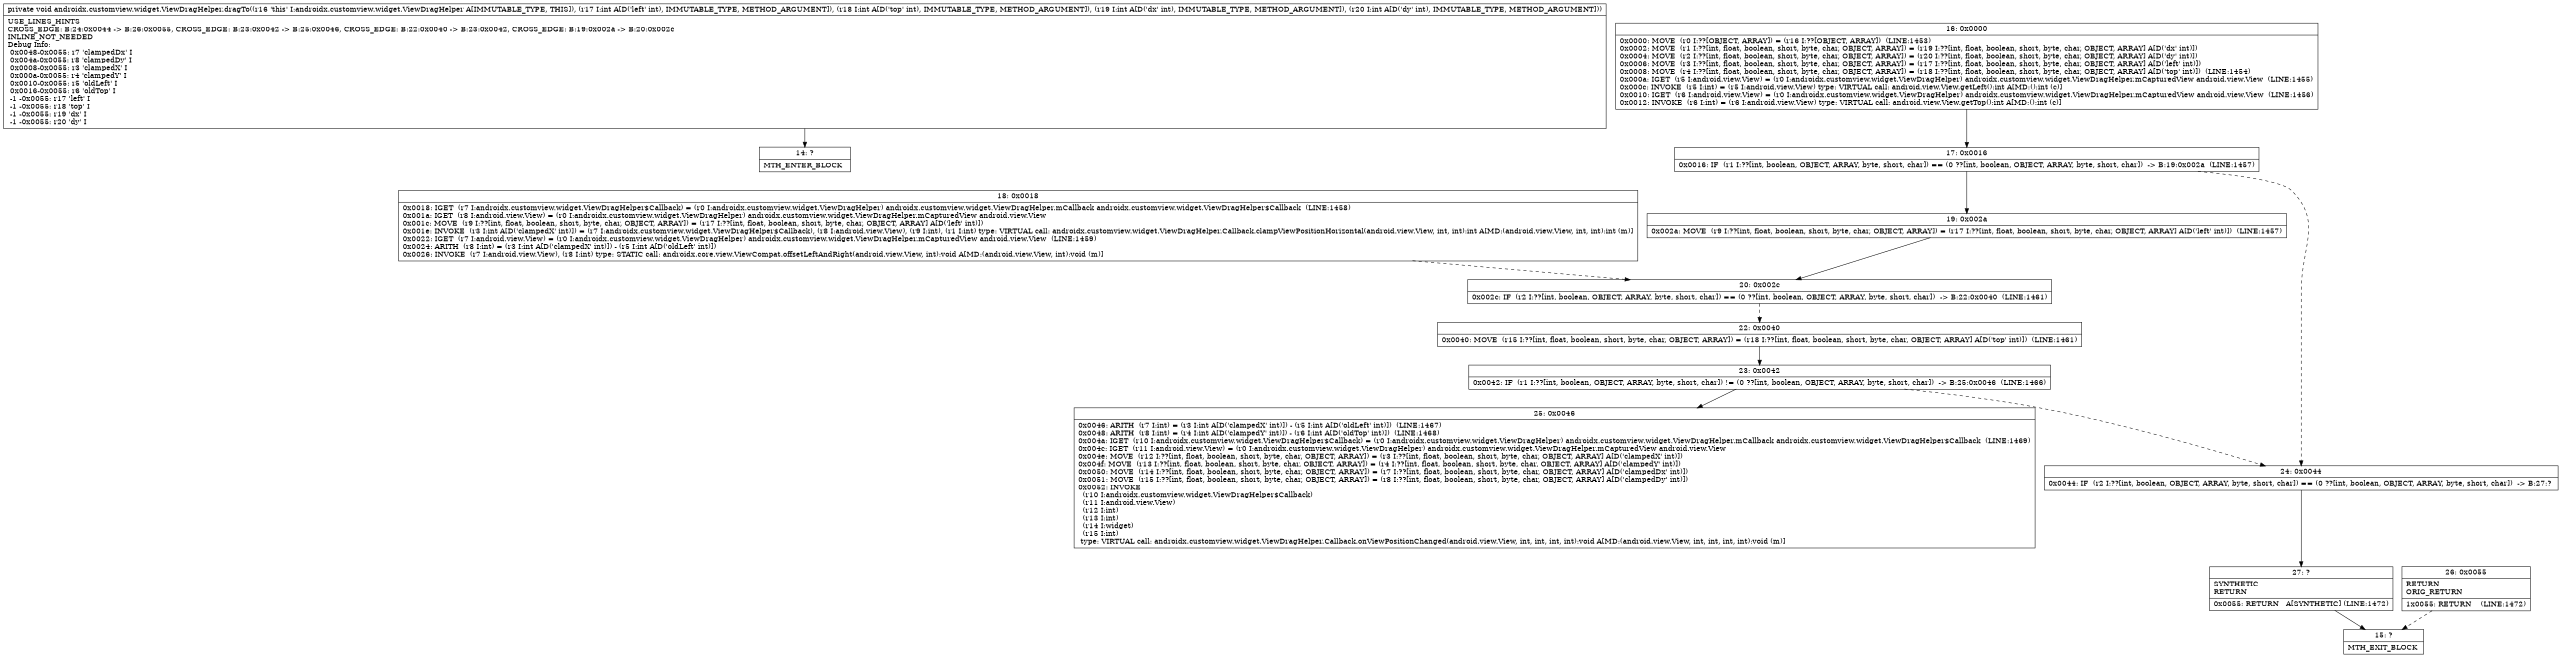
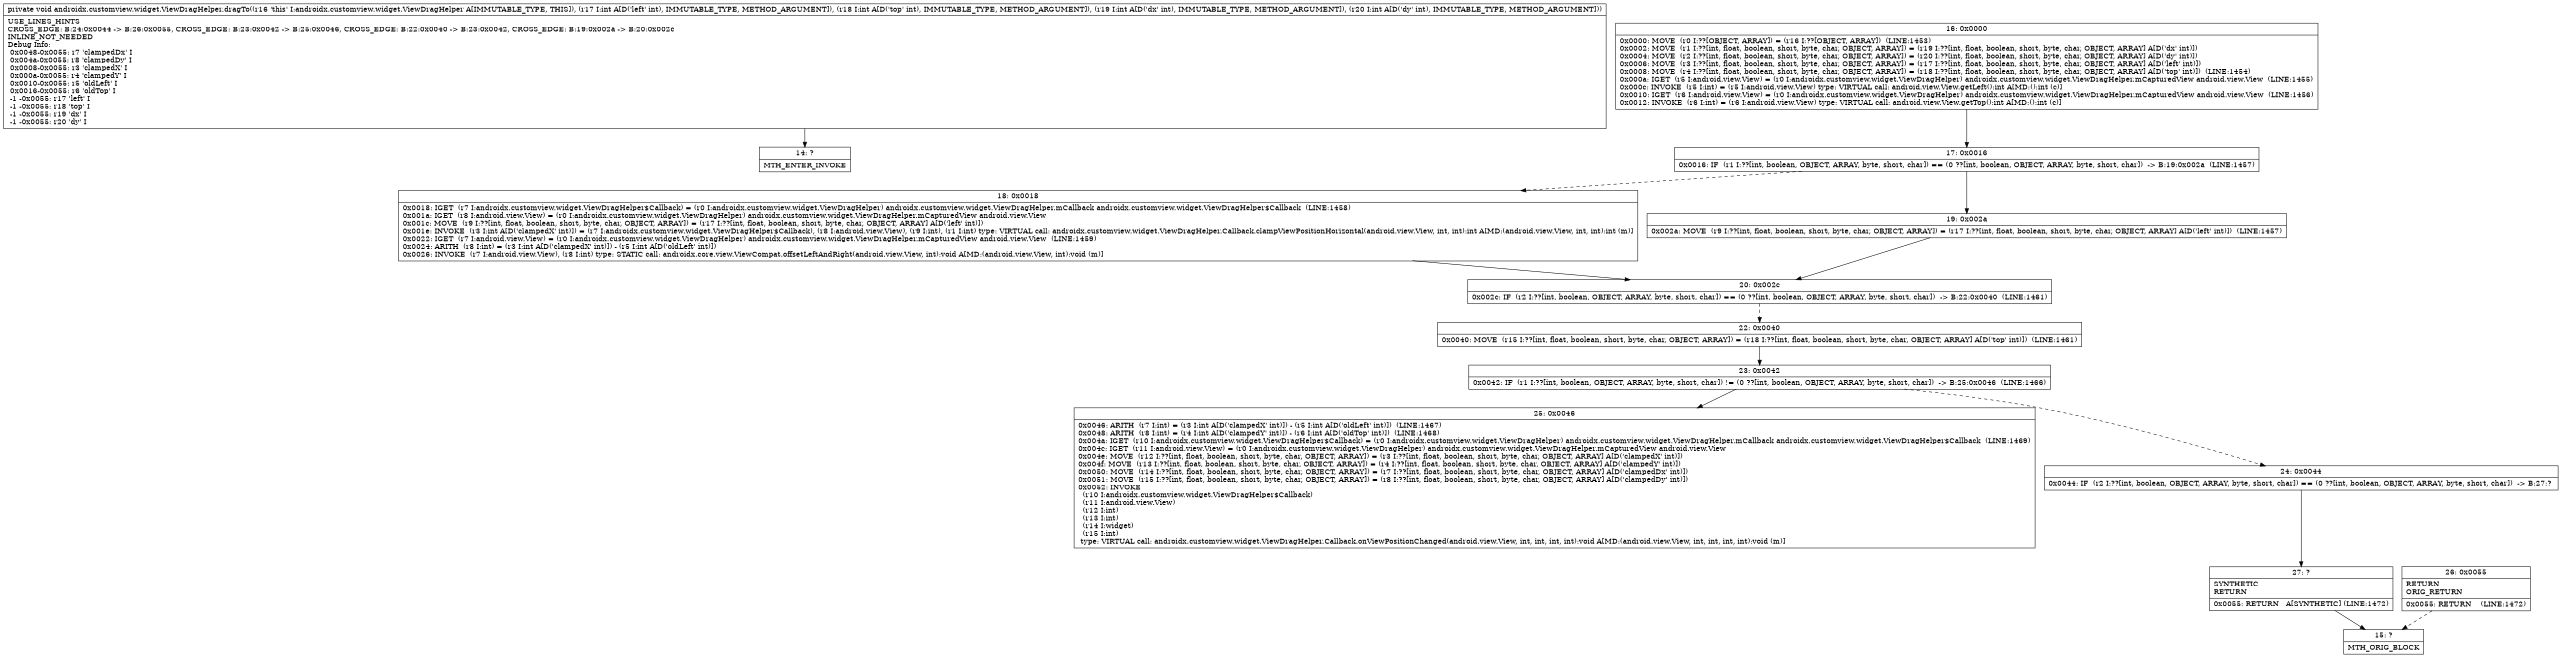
(803, 165) -> (805, 165)
(1519, 270) -> (1519, 270)
(2302, 275) -> (1664, 181)
(2466, 604) -> (2466, 604)
(2383, 648) -> (2384, 648)
